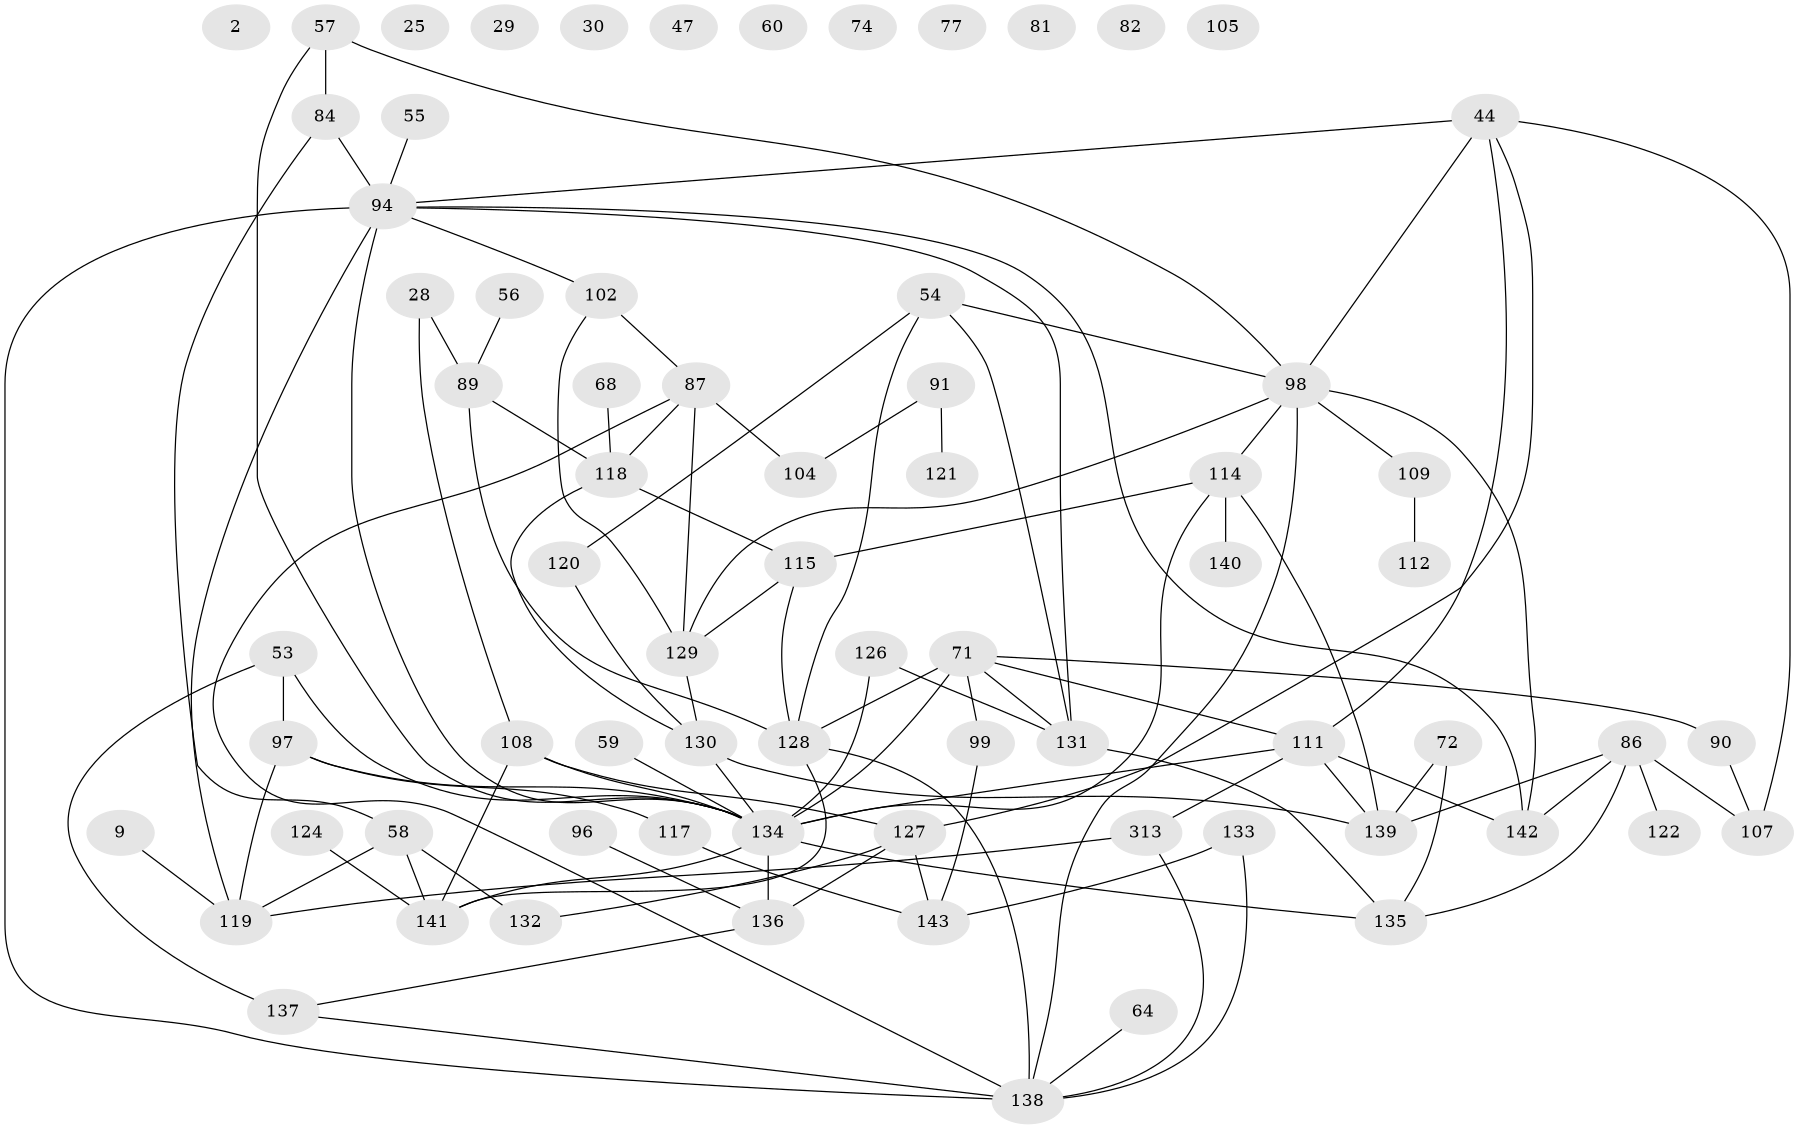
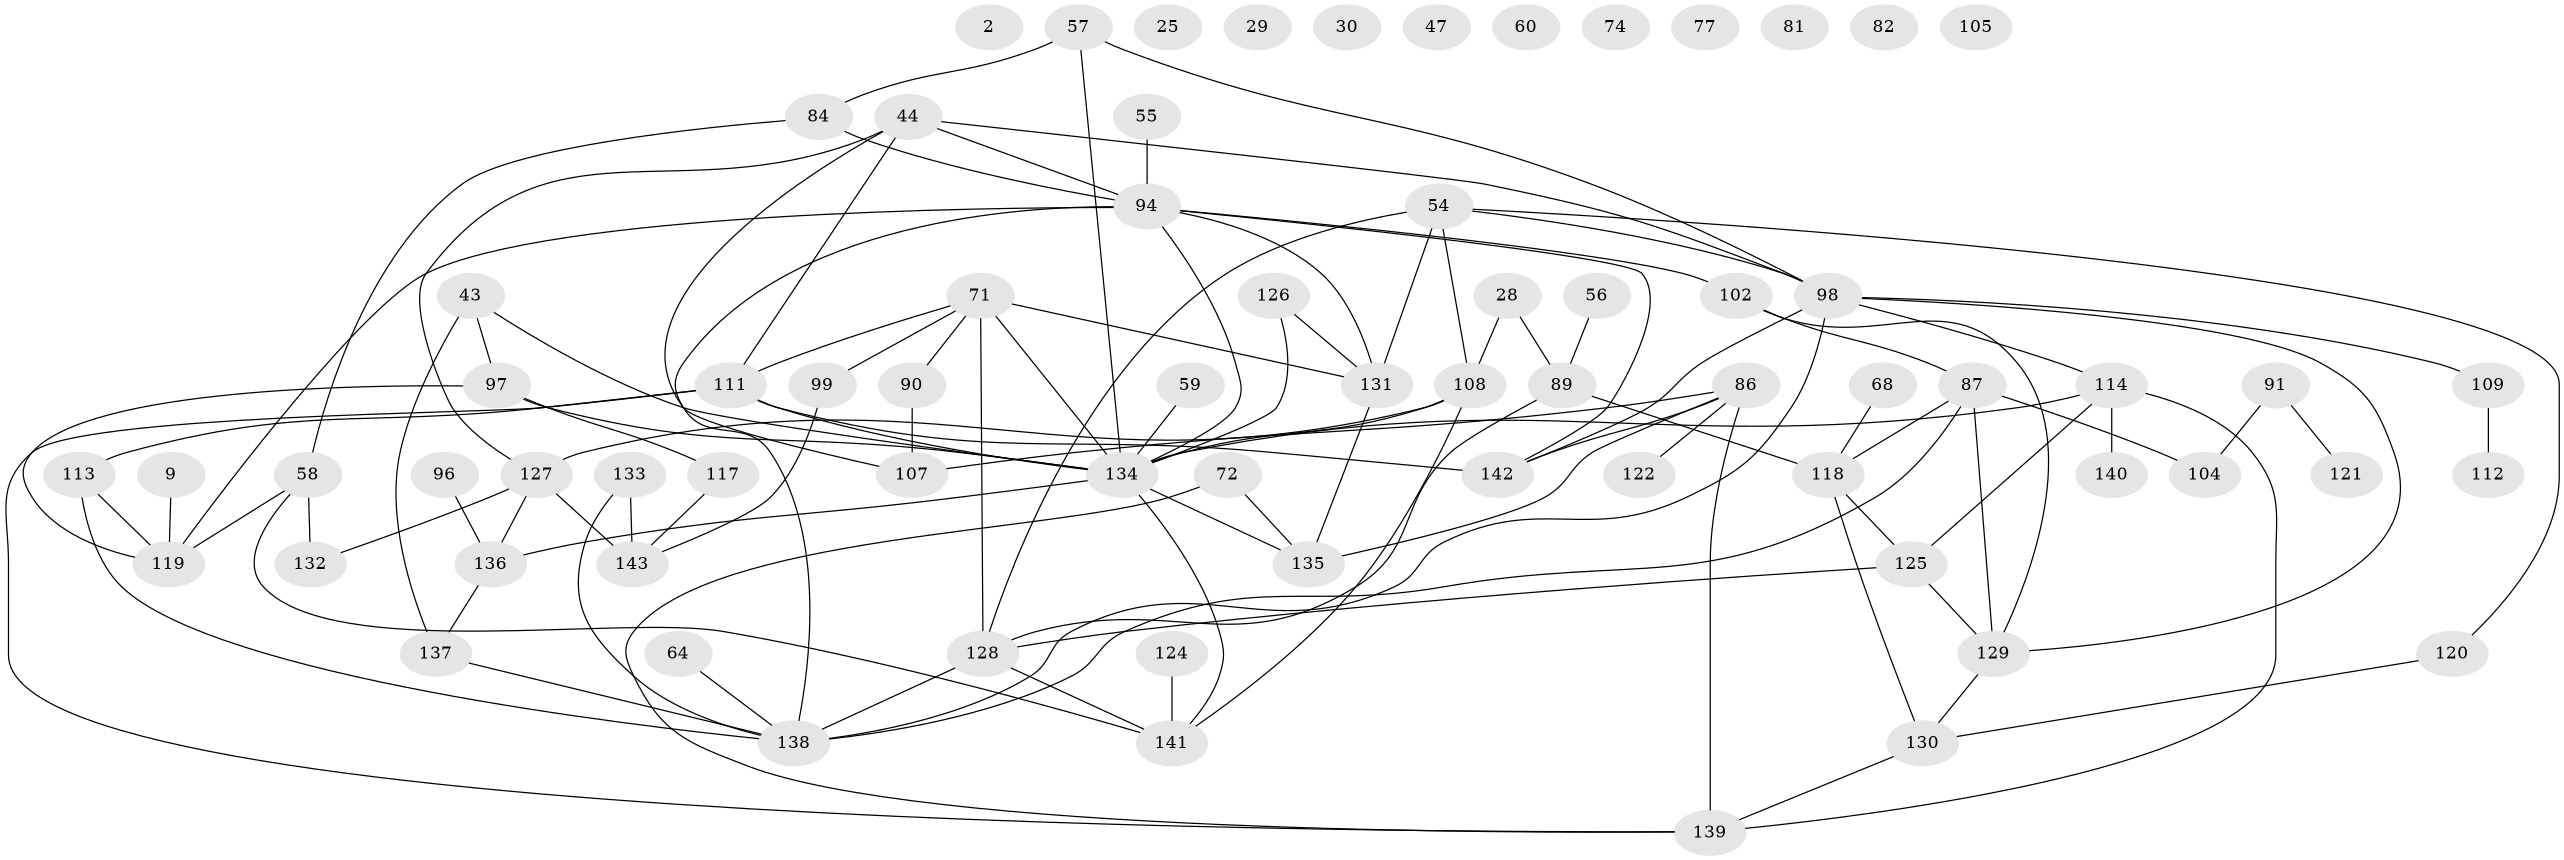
none -> (1455, 296)
(801, 564) -> (1912, 564)
(283, 654) -> (471, 296)
(735, 788) -> none
(1146, 833) -> (79, 475)
